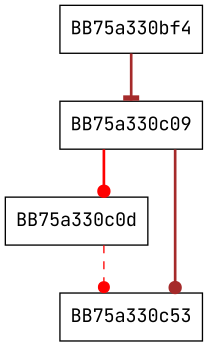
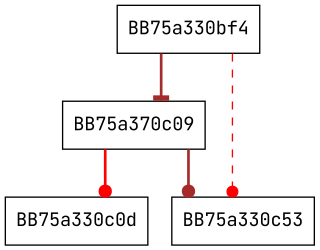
(131, 125) -> (134, 125)
(104, 264) -> (232, 120)
